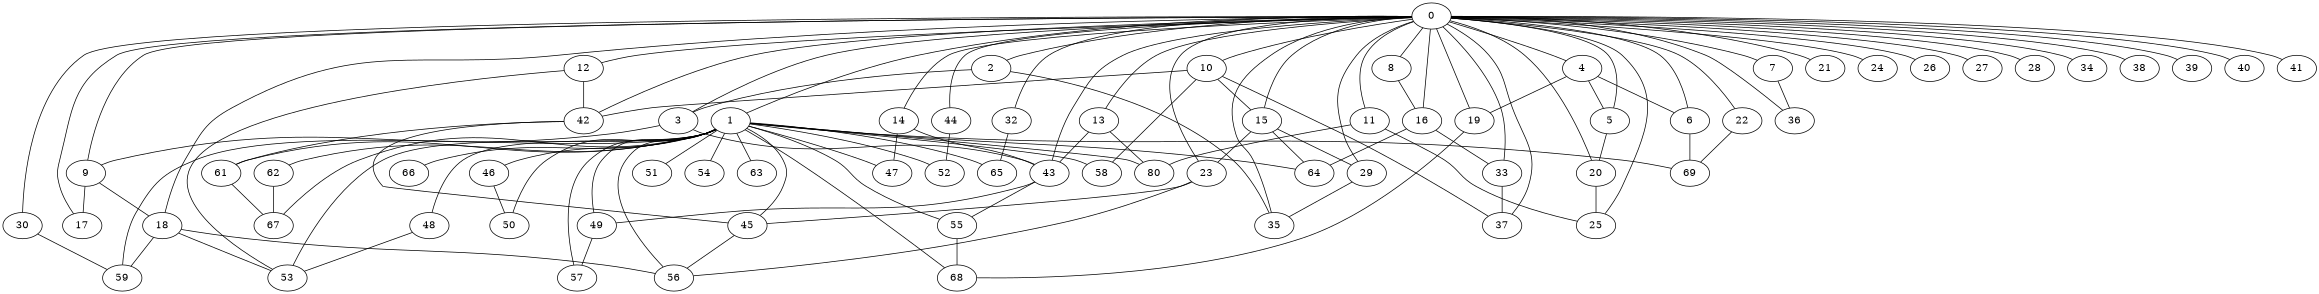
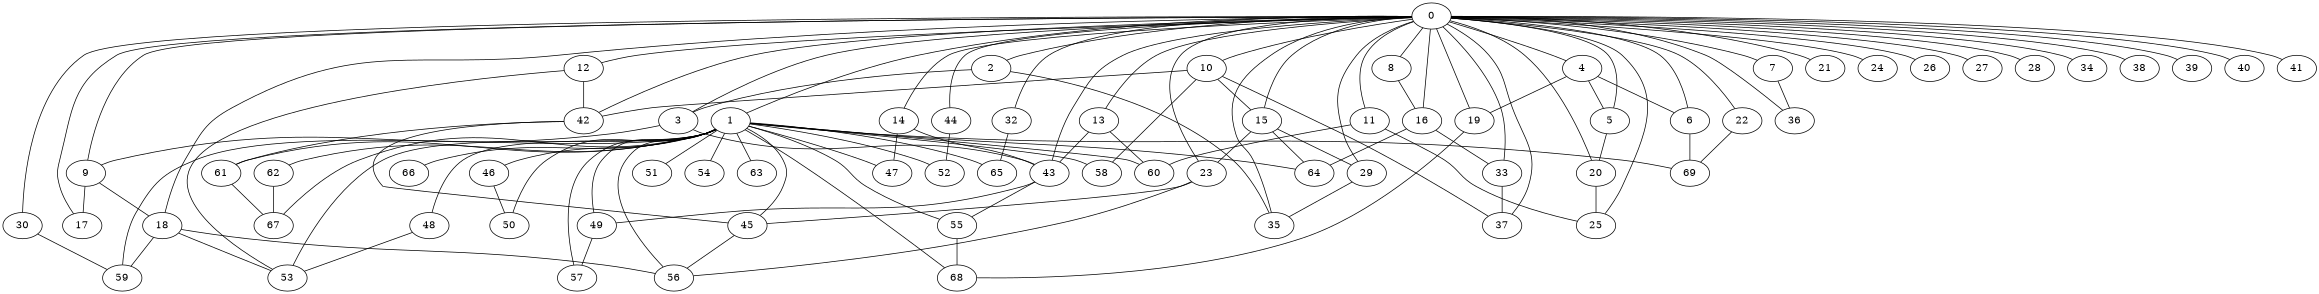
(1154, 173) -> (1154, 173)
